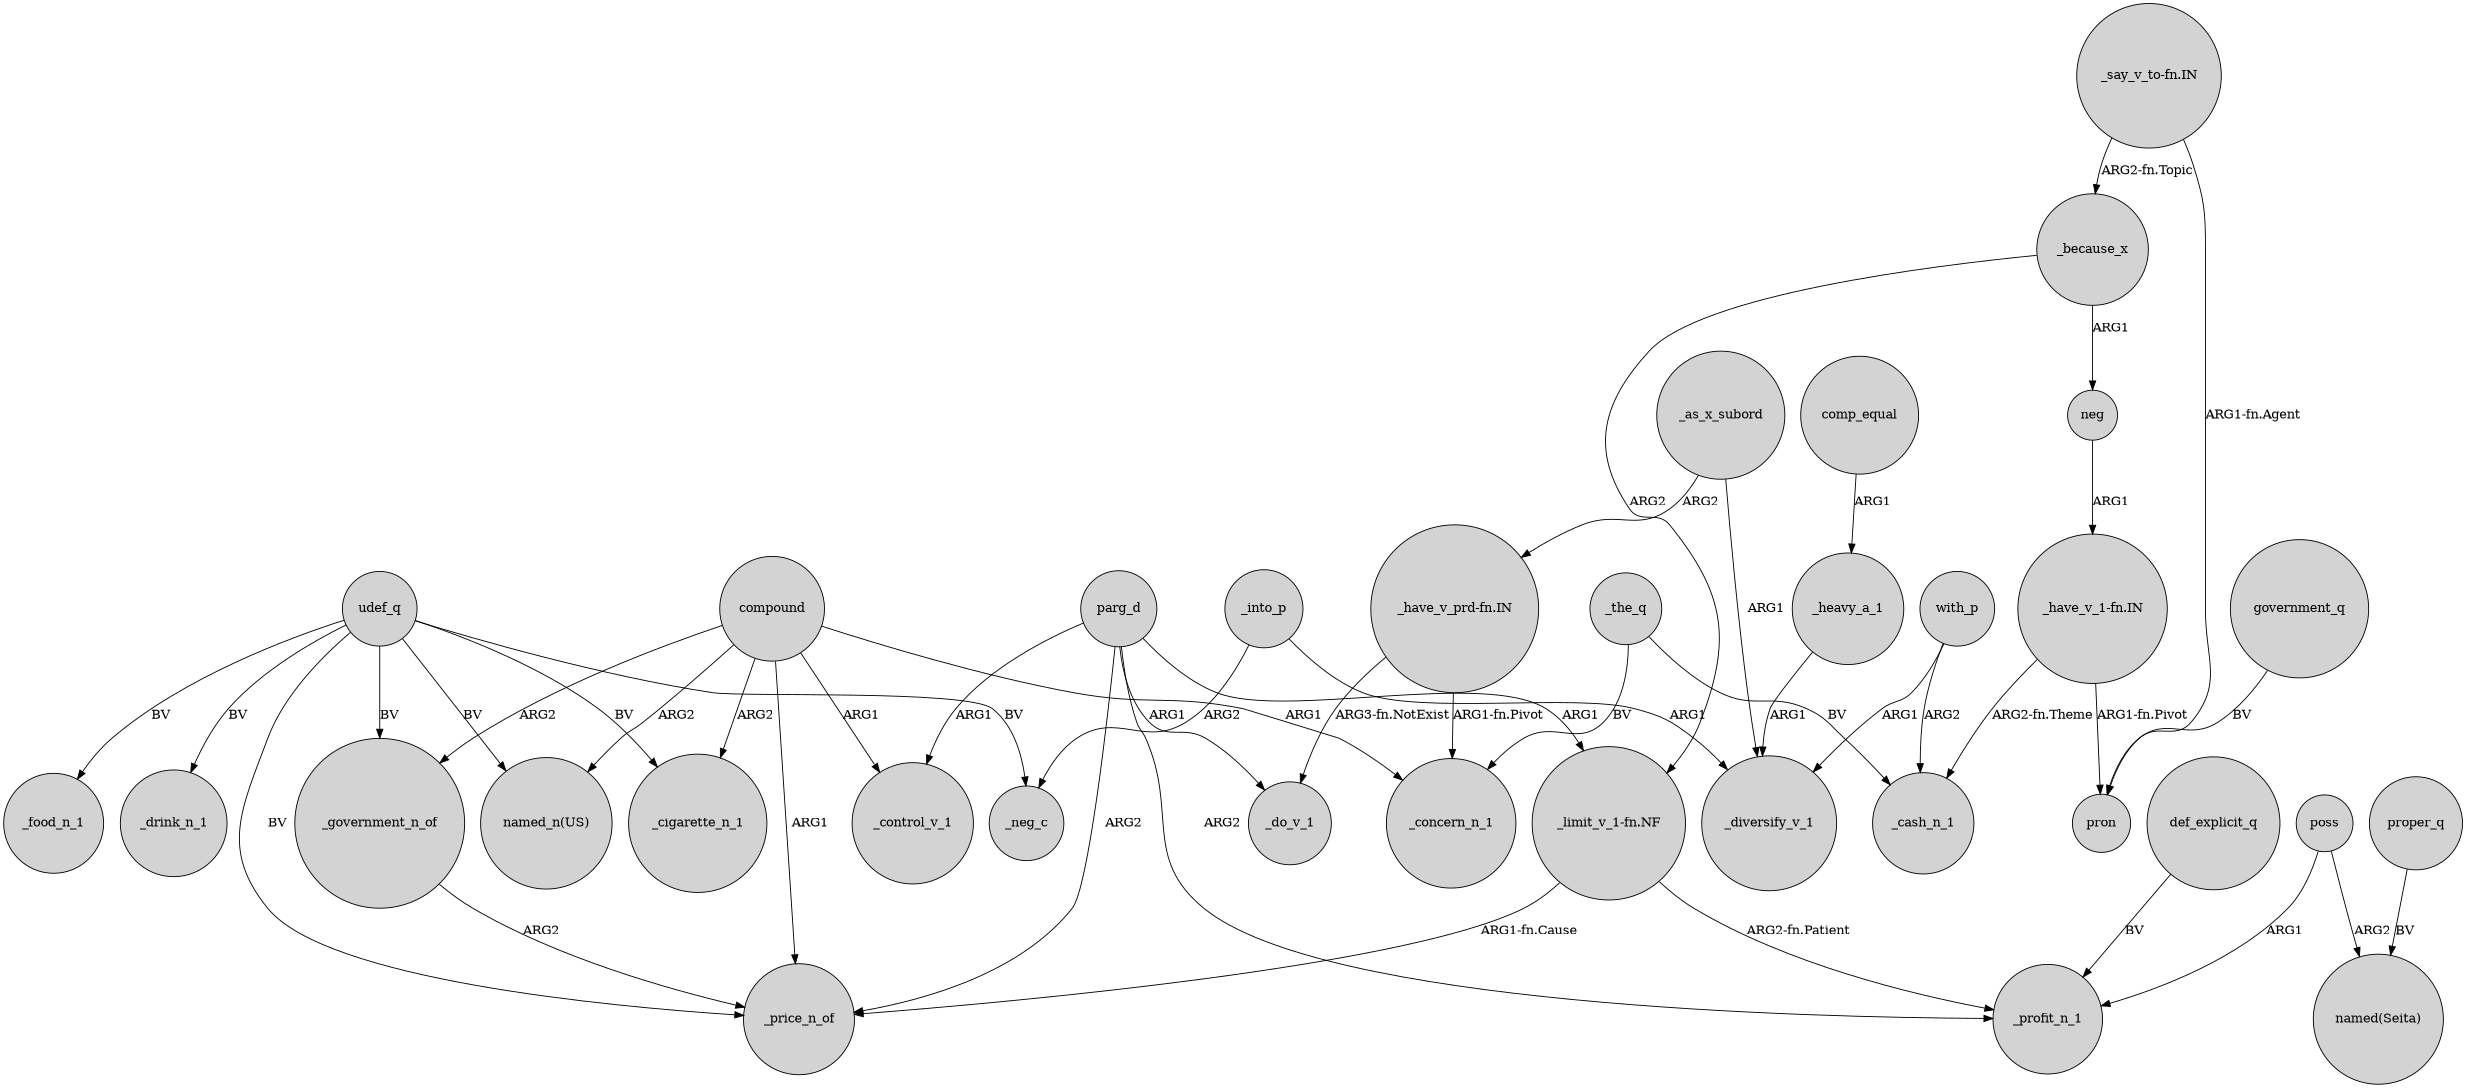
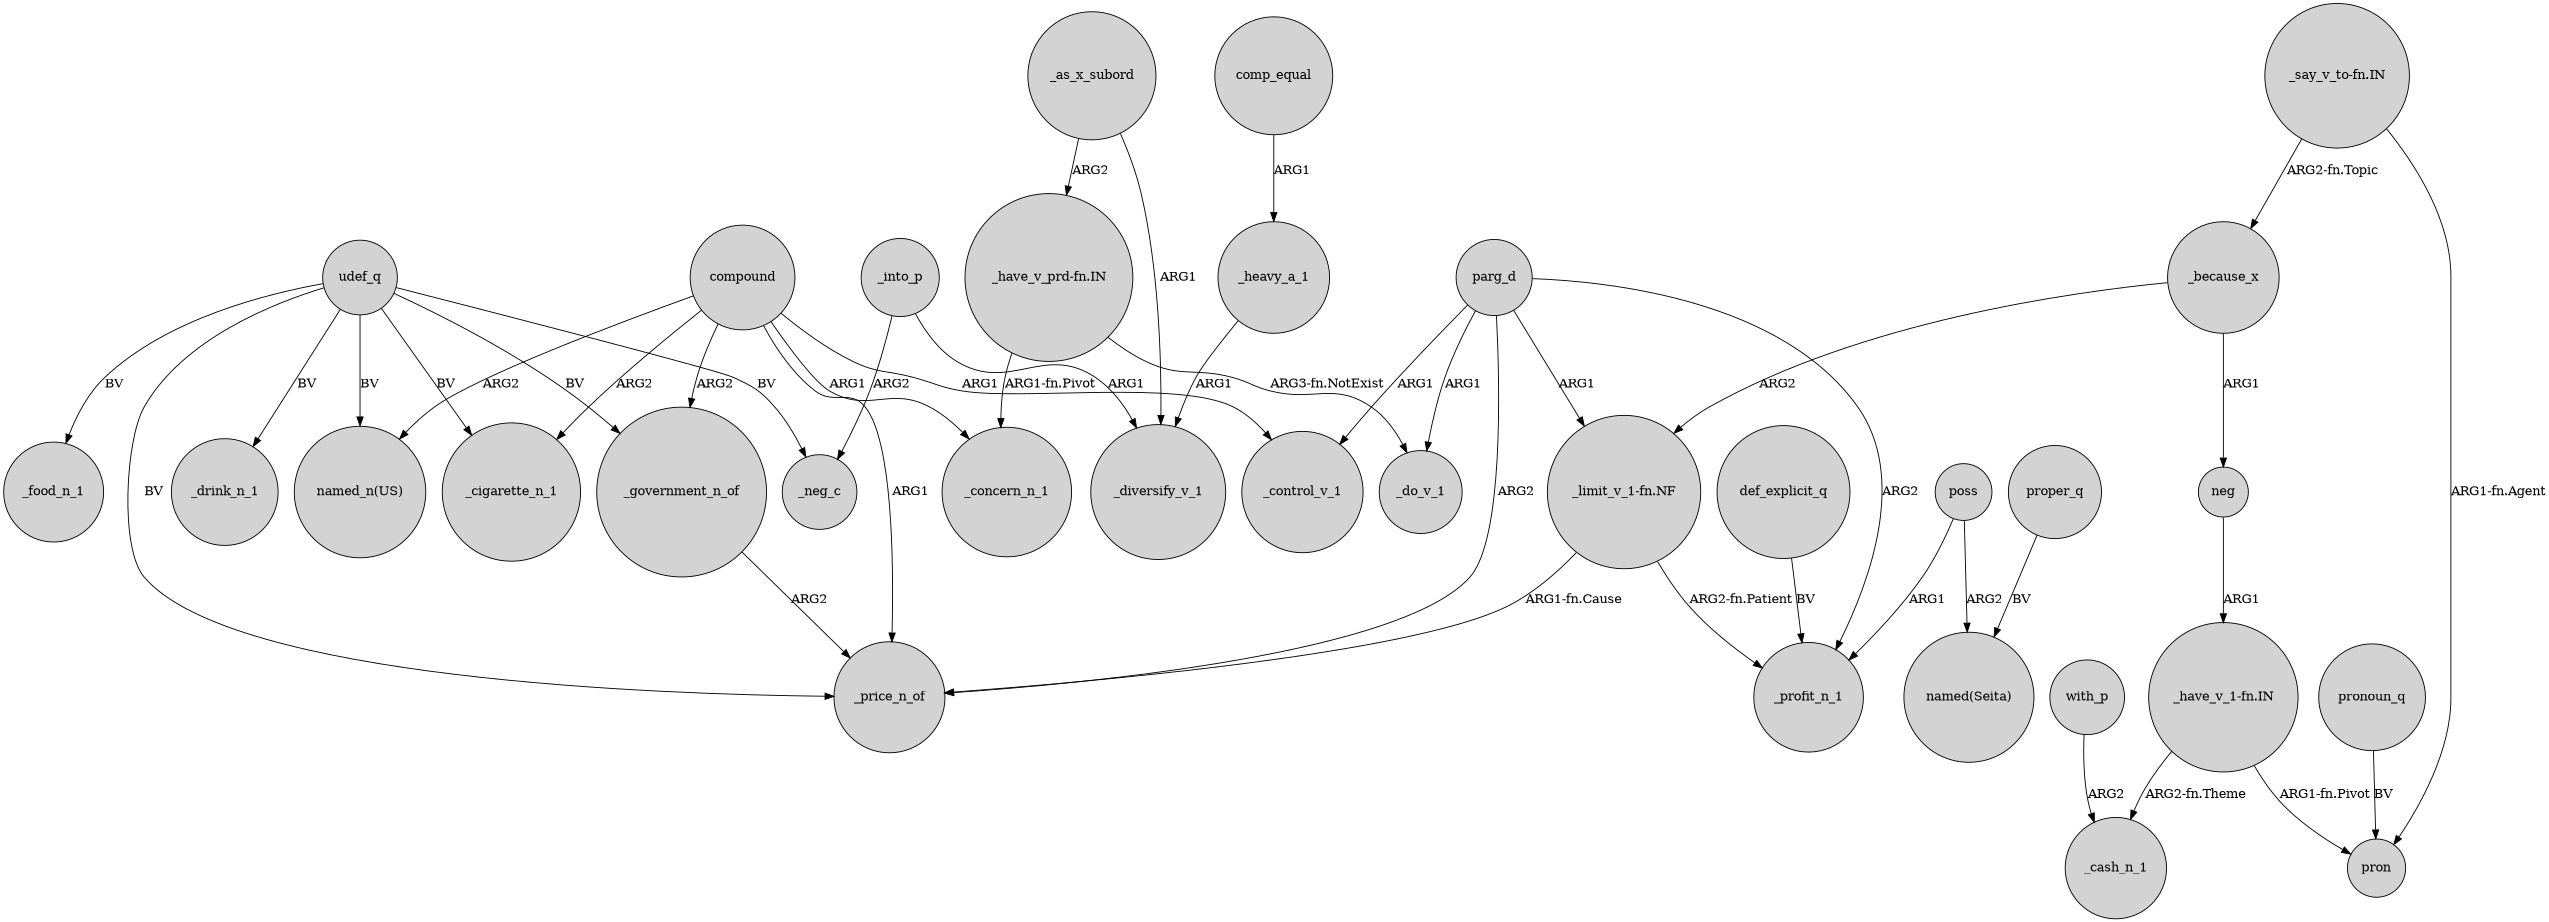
(1626, 609) -> none
(2300, 609) -> (2372, 697)
(1886, 706) -> none
